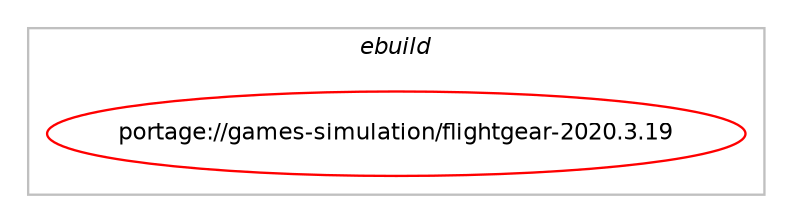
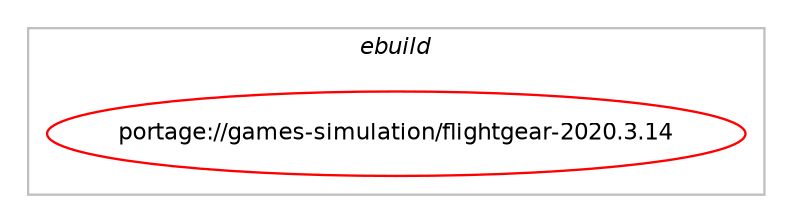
(396, 134) -> (396, 134)
